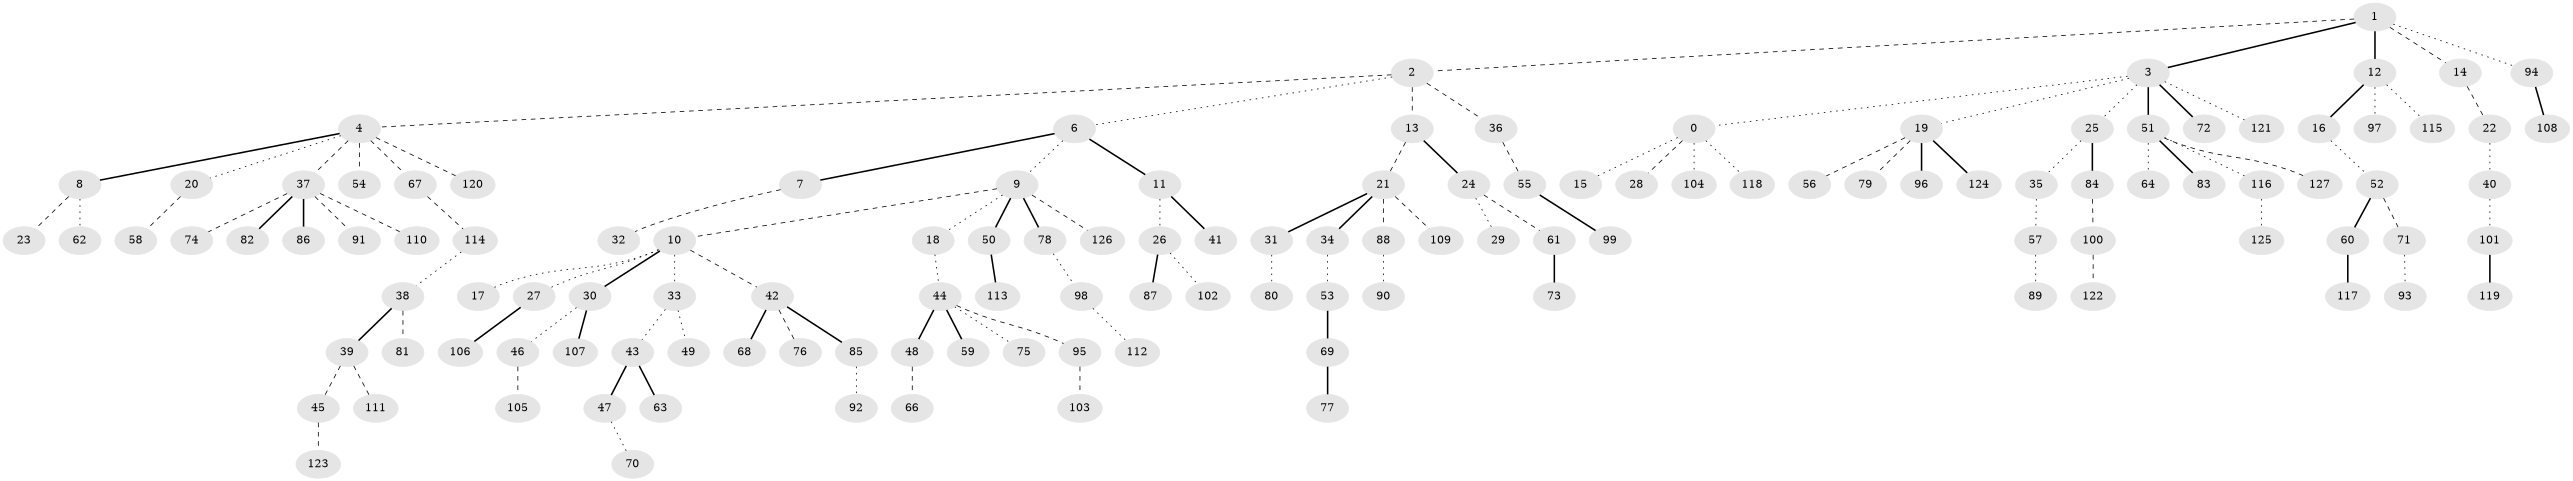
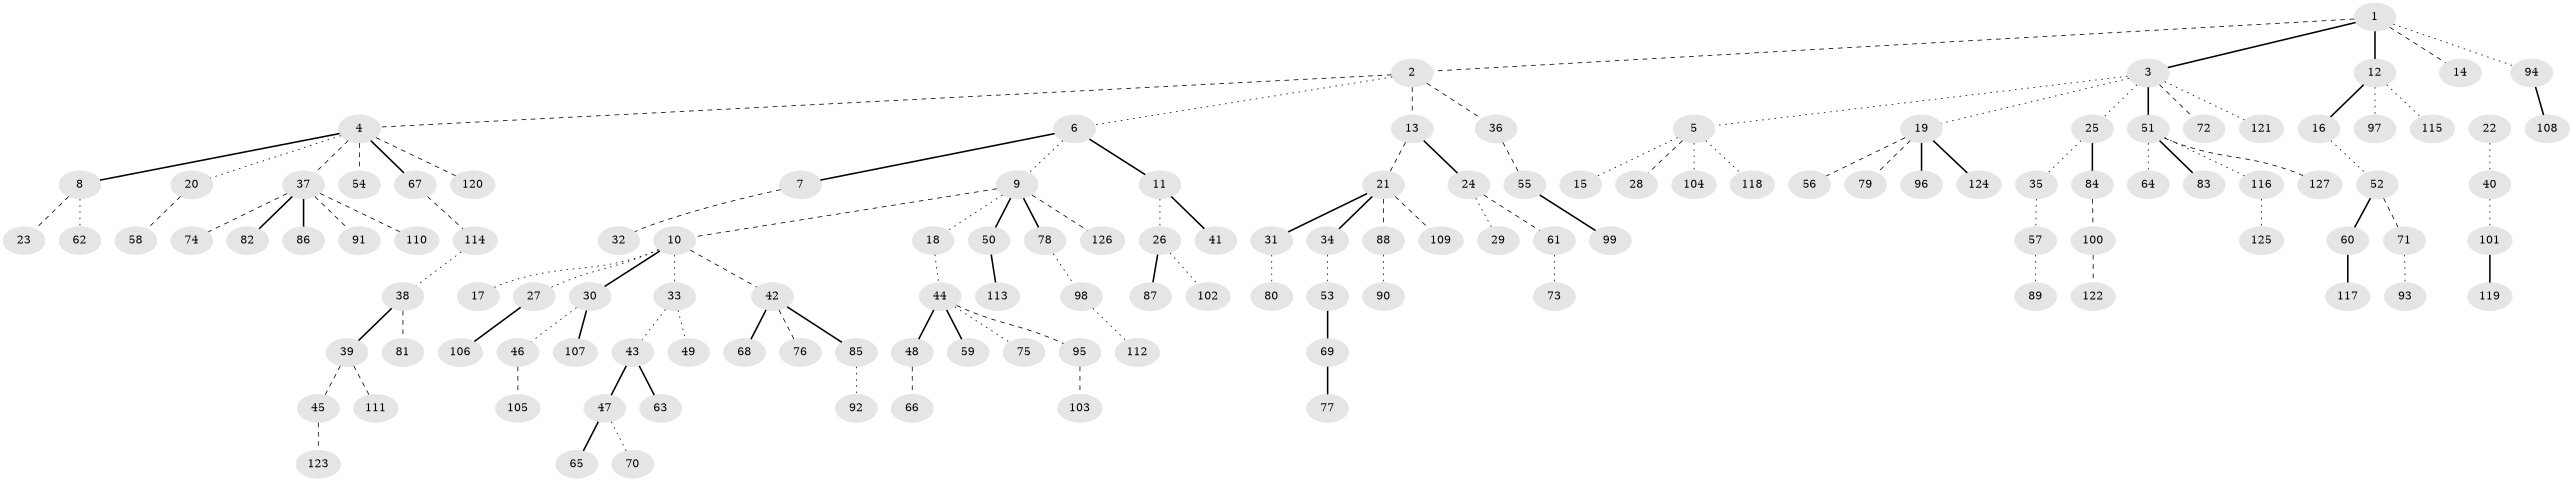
(2176, 101) -> (2176, 101)
(2475, 101) -> none
(1694, 129) -> (1694, 129)
(387, 157) -> (387, 157)
(1554, 269) -> (1554, 269)
none -> (577, 464)
